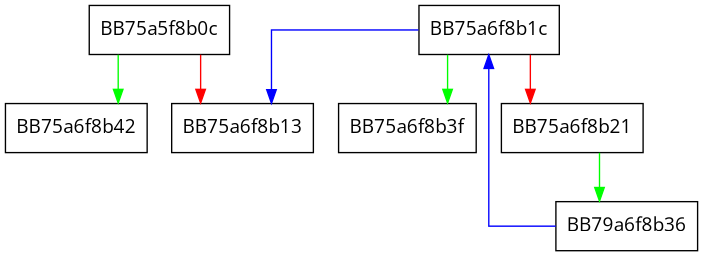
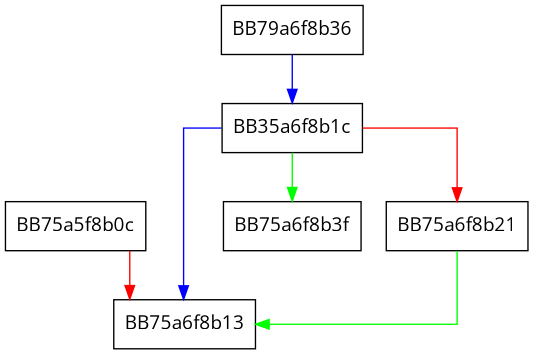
(489, 30) -> (292, 128)
(76, 128) -> none
(599, 170) -> (400, 324)
